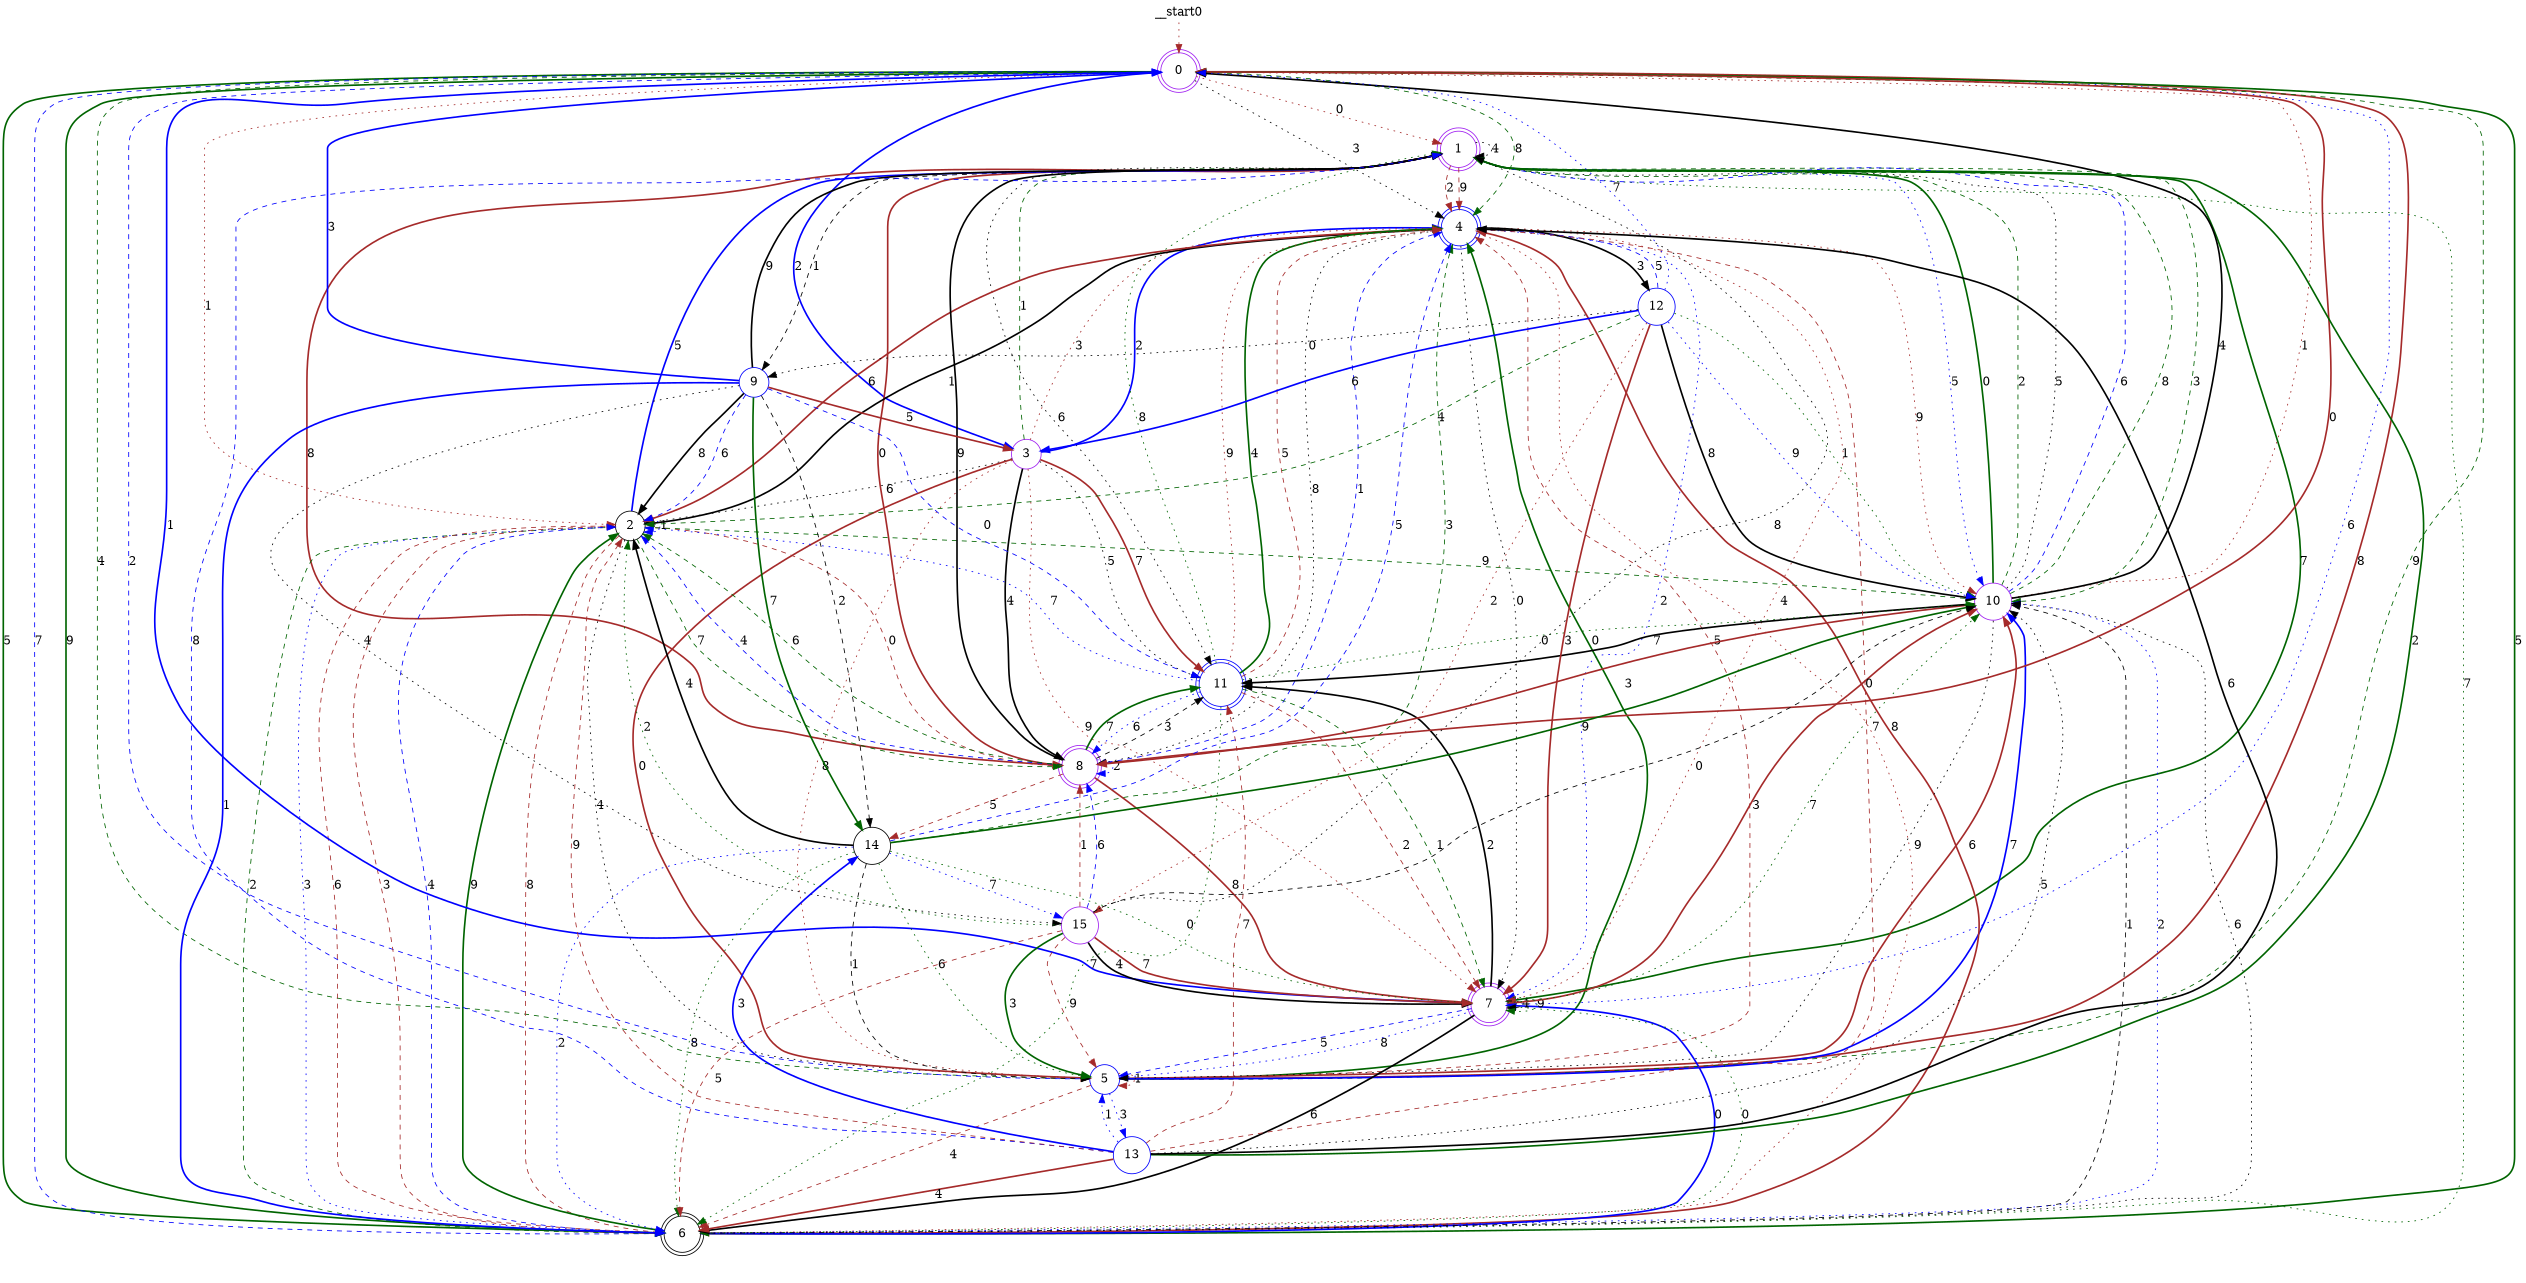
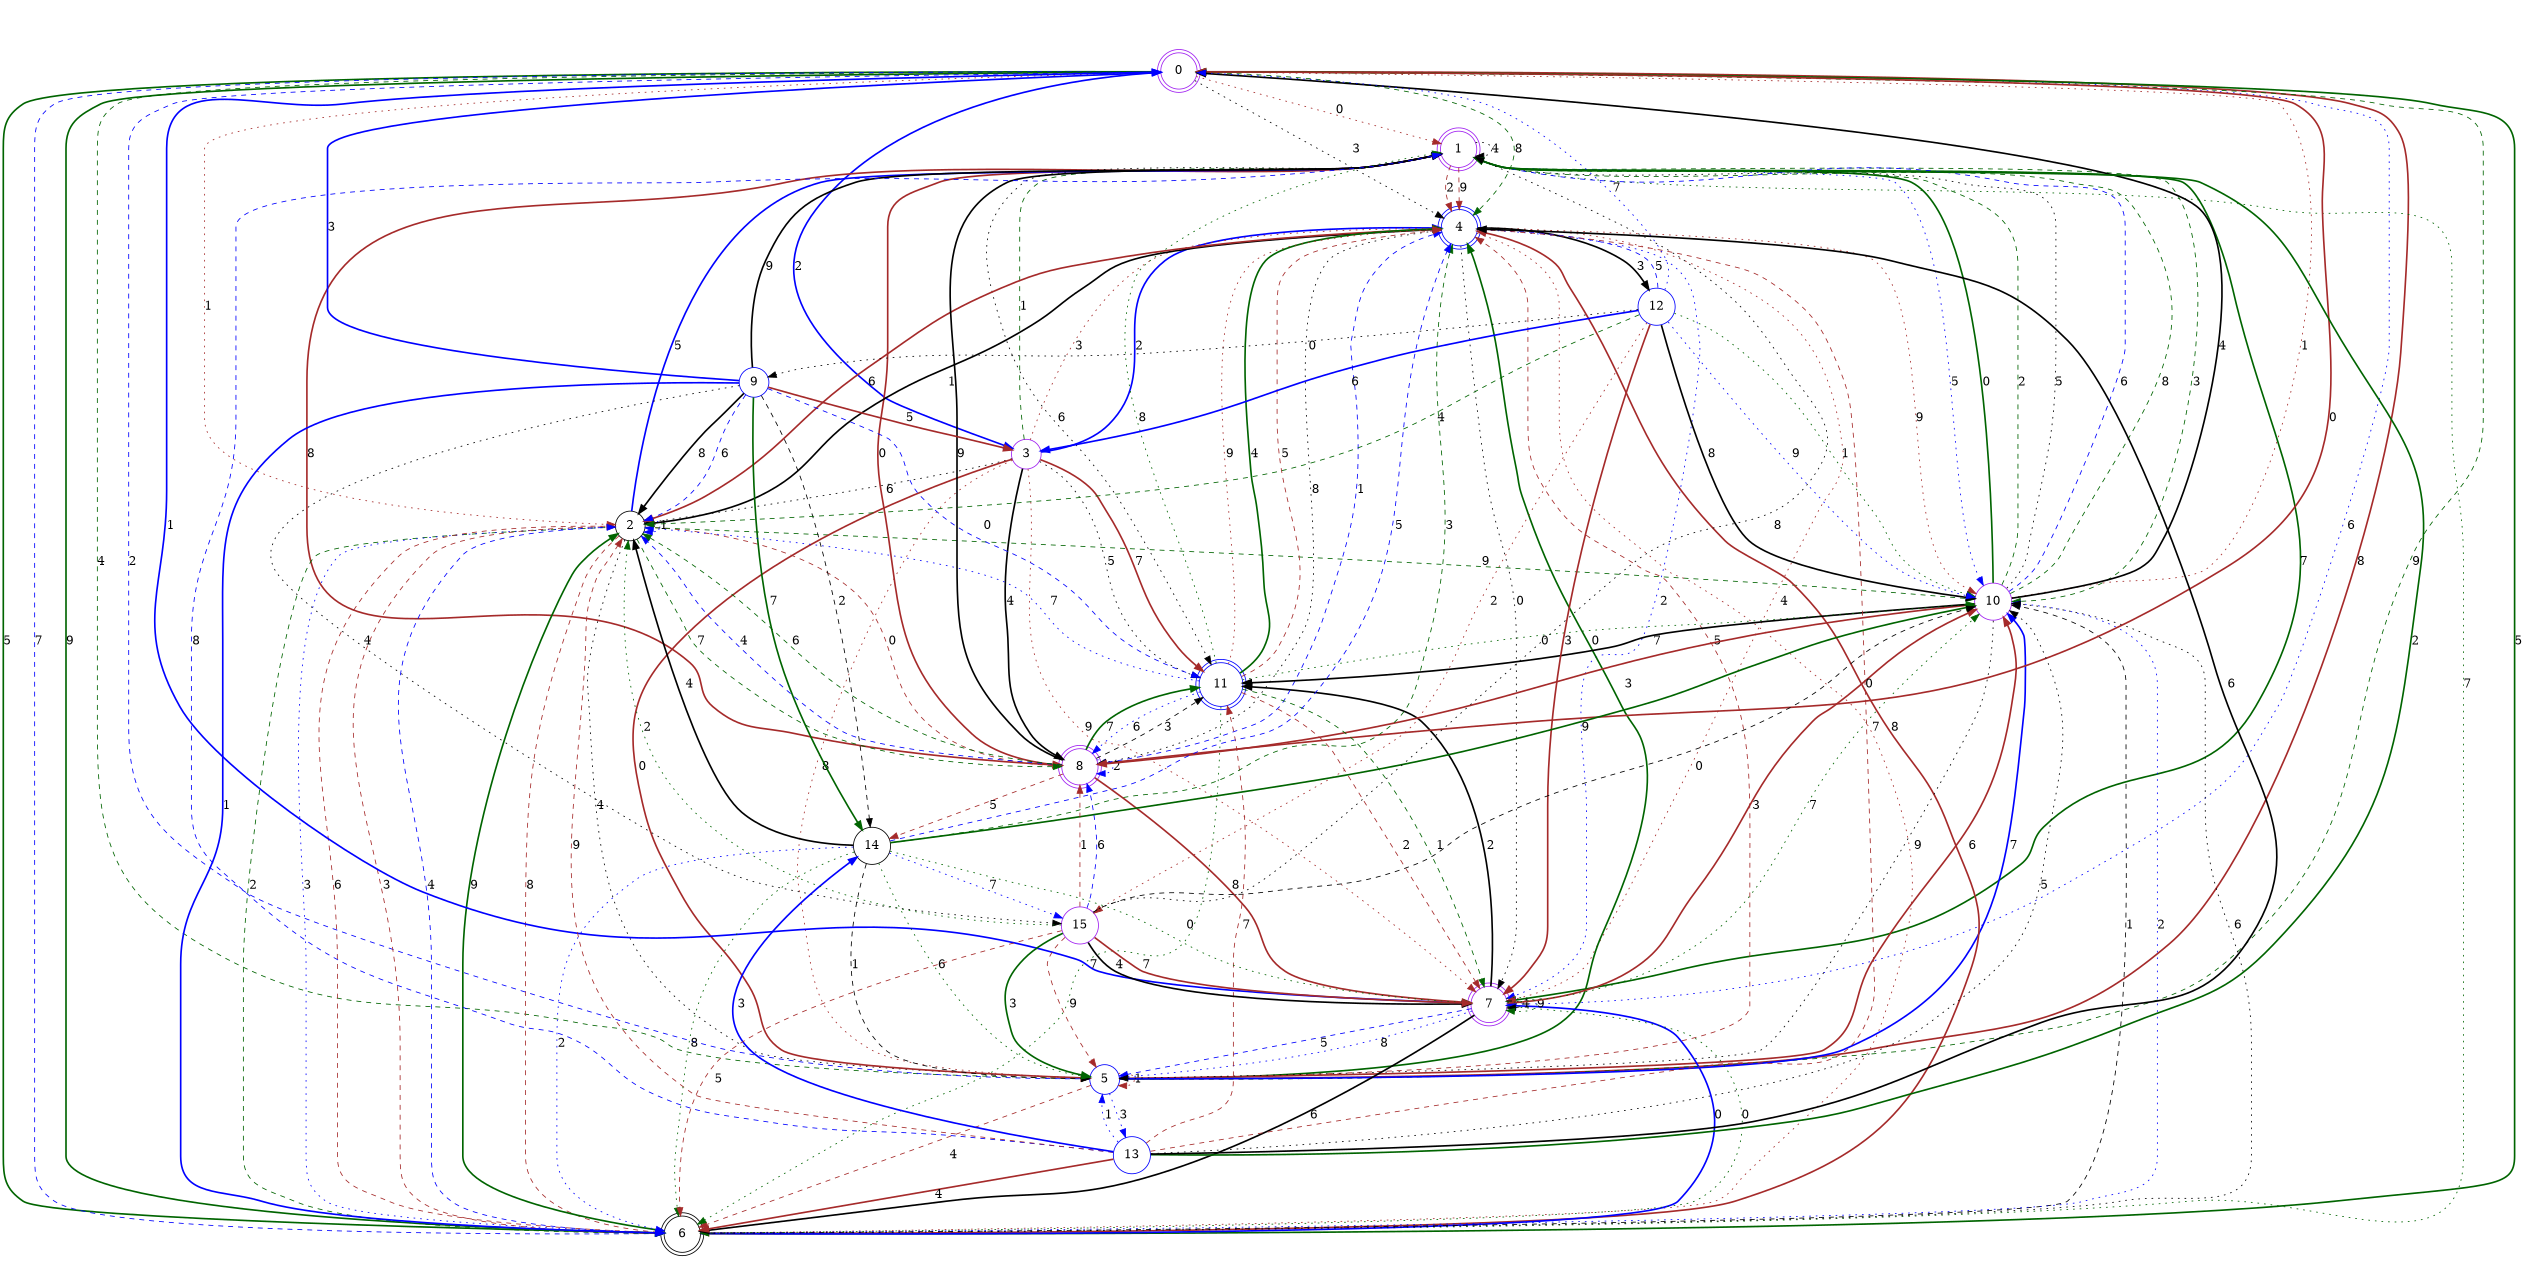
(1179, 13) -> none
(860, 194) -> none
